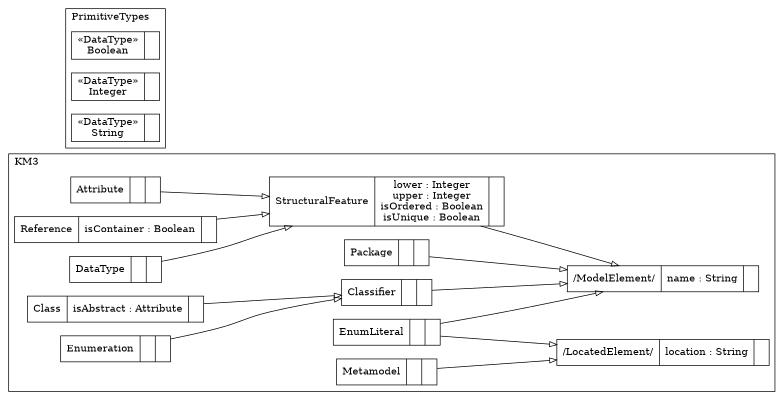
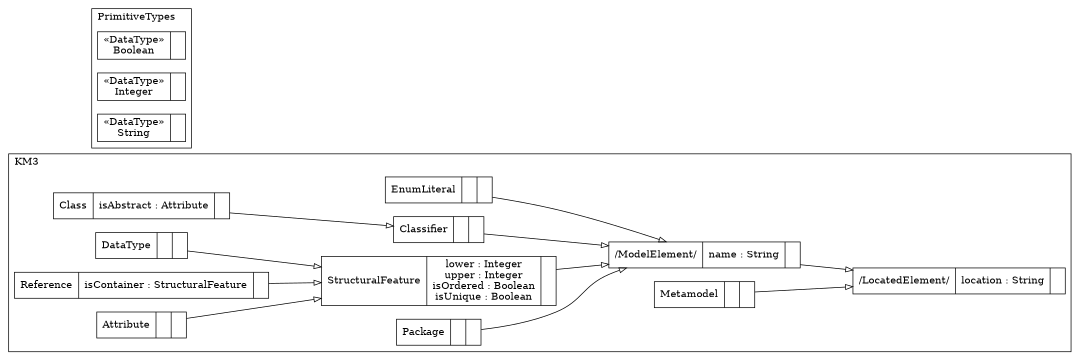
(140, 229) -> (166, 285)
(495, 340) -> (823, 267)
(116, 349) -> none
